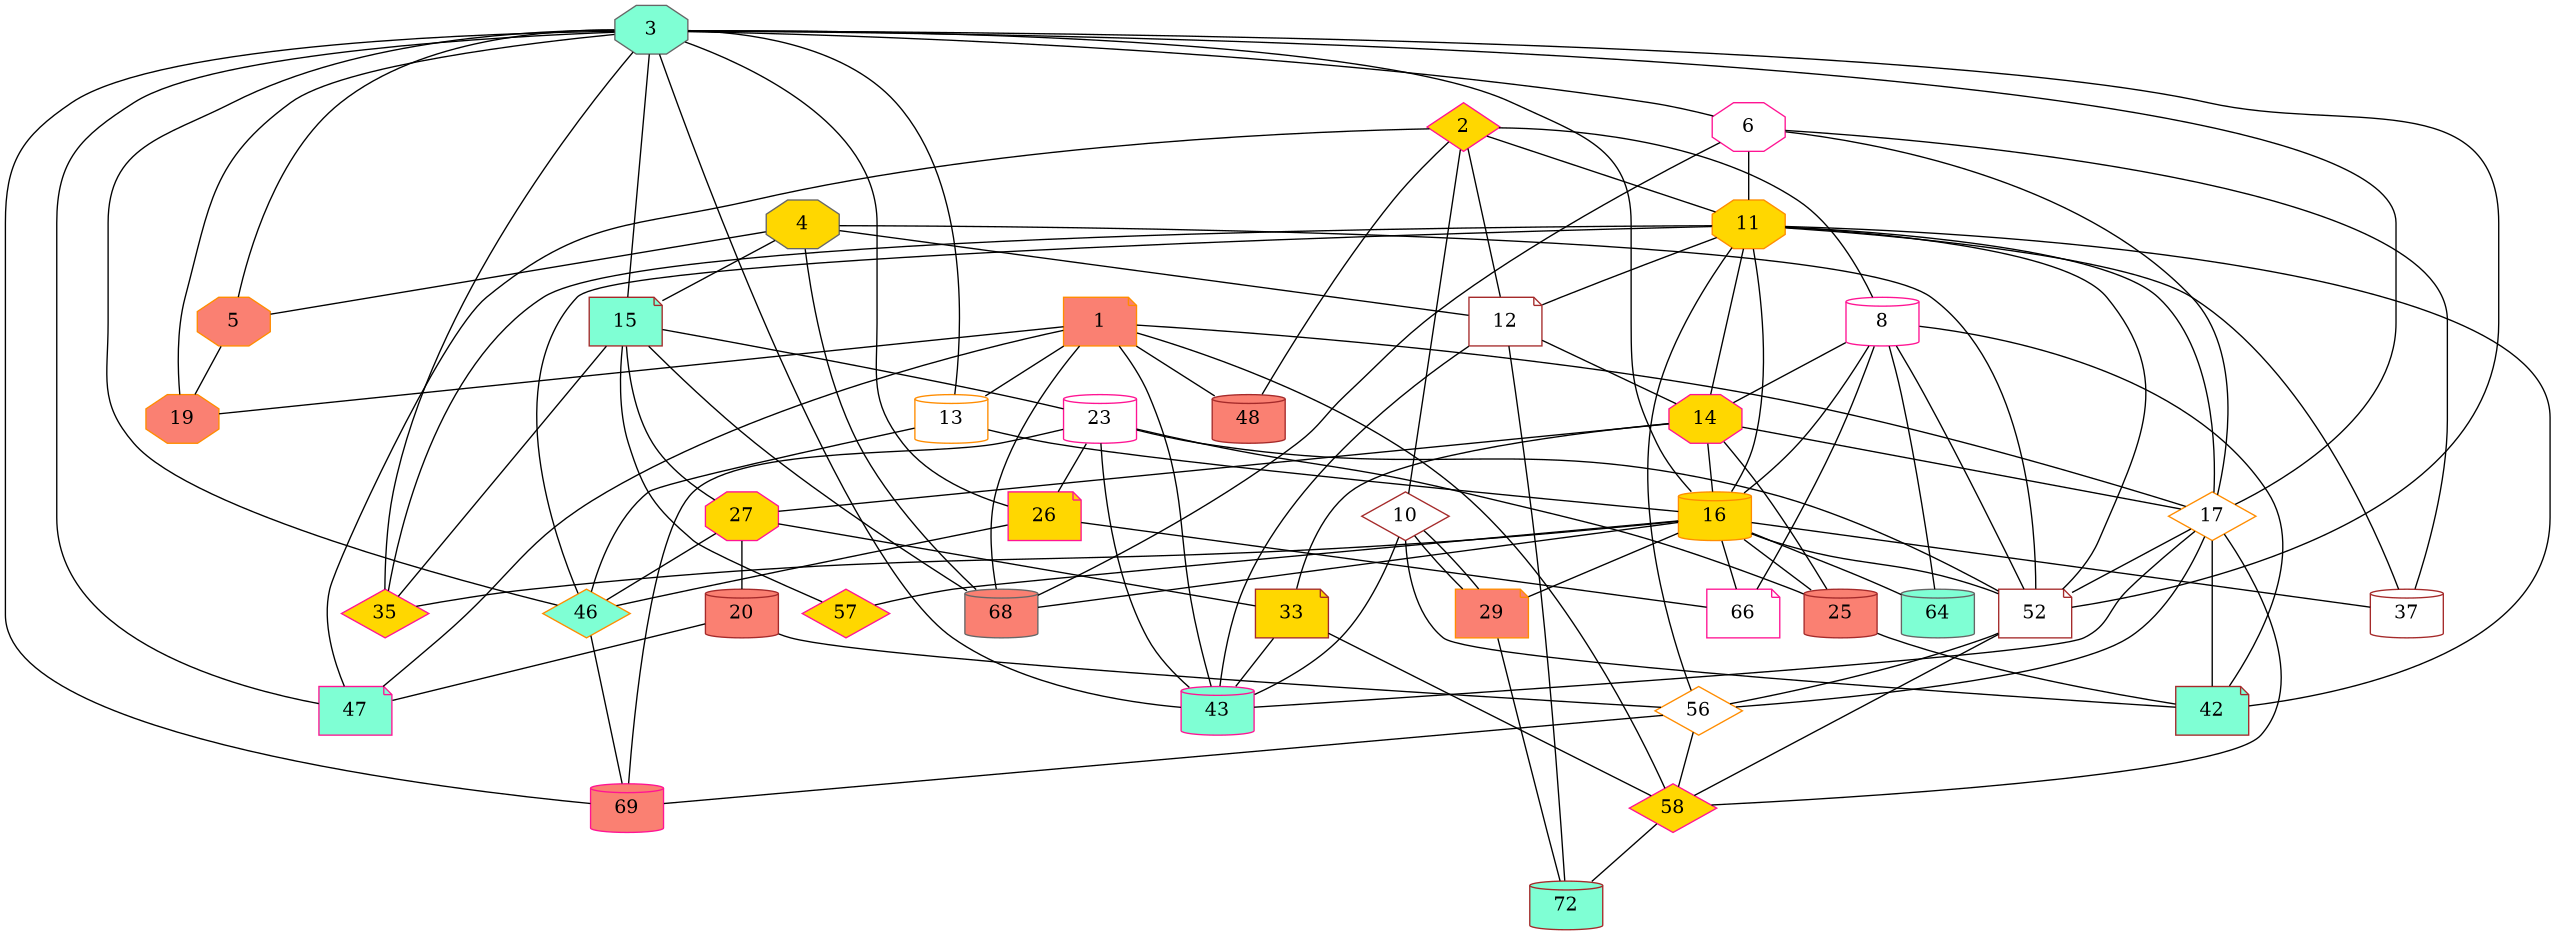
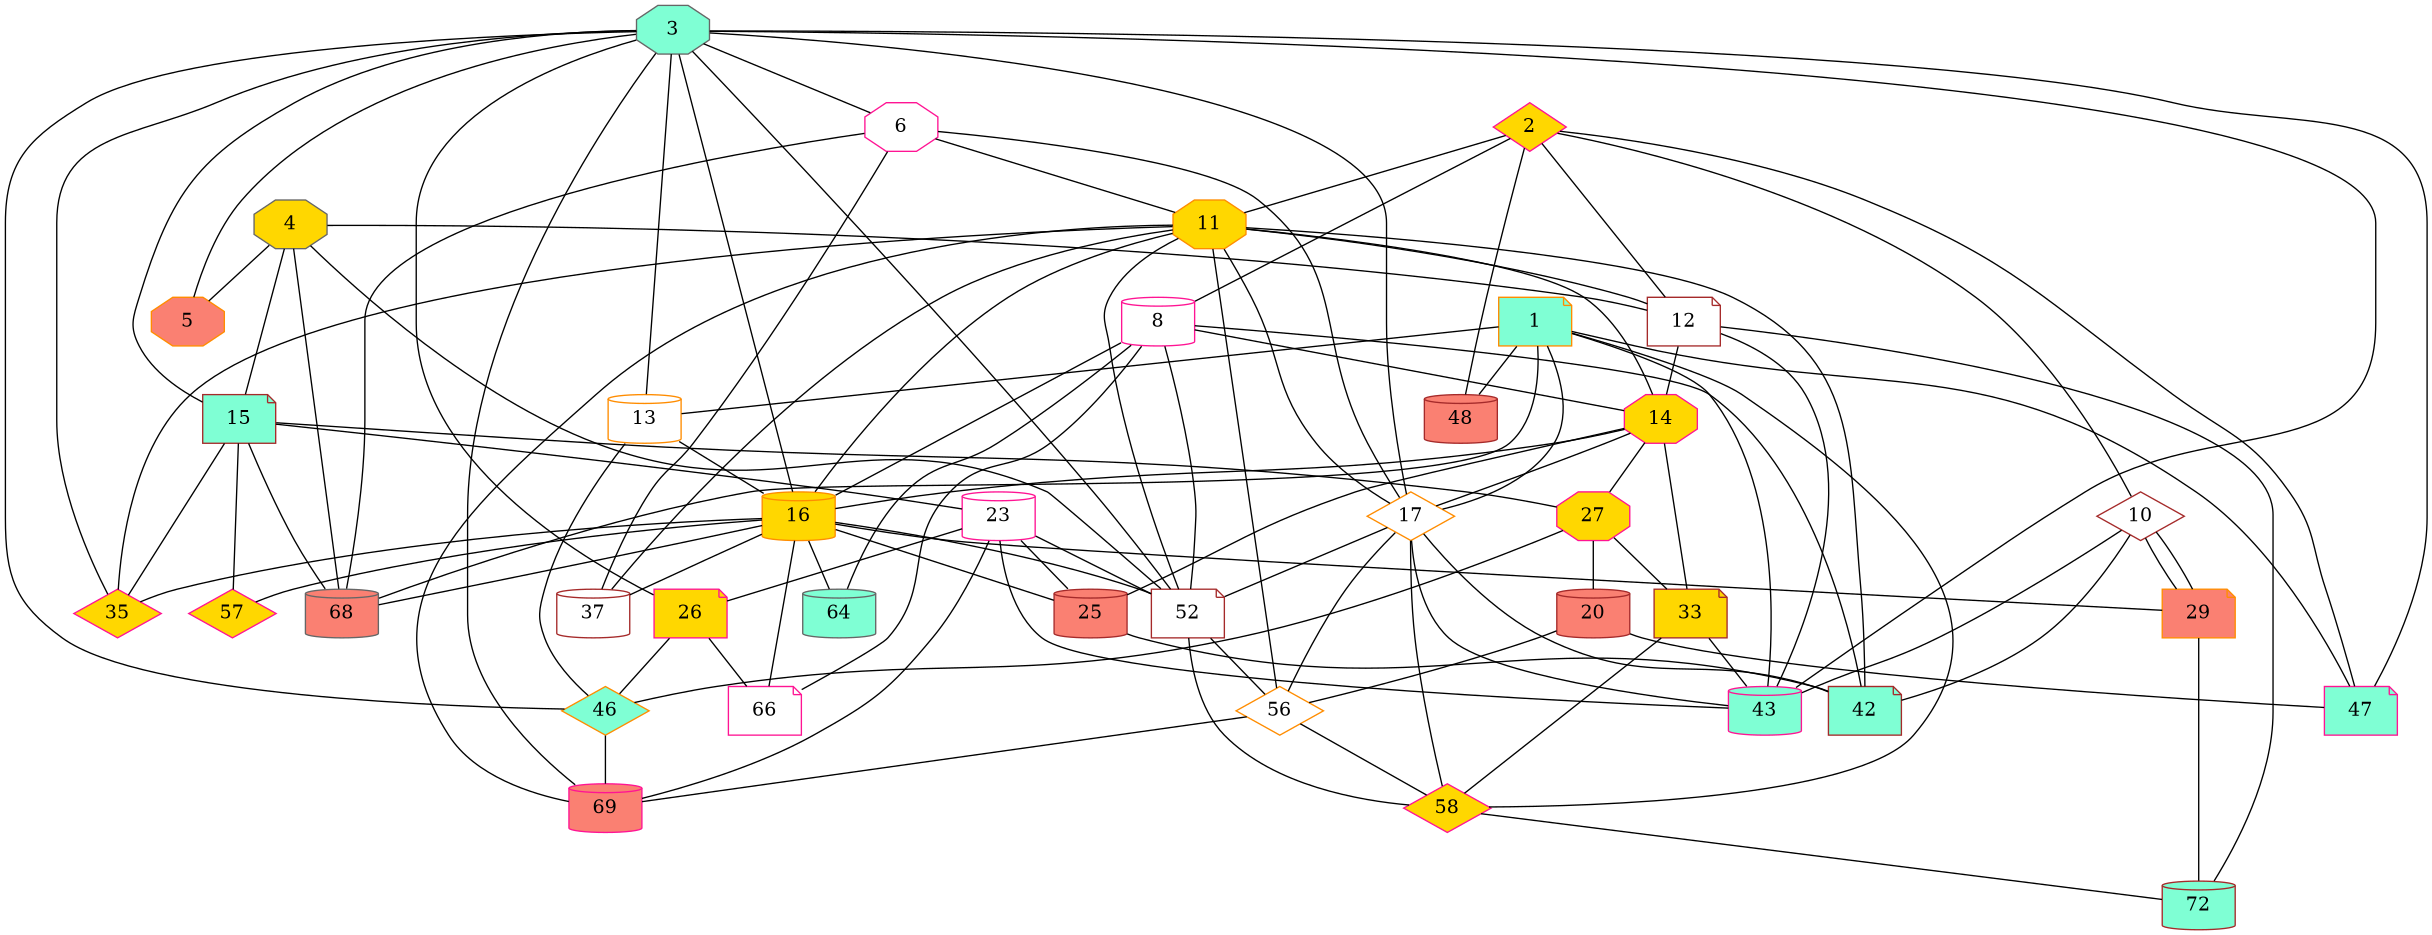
(1060, 249) -> (619, 377)
(1100, 322) -> (1535, 322)
(182, 419) -> none
